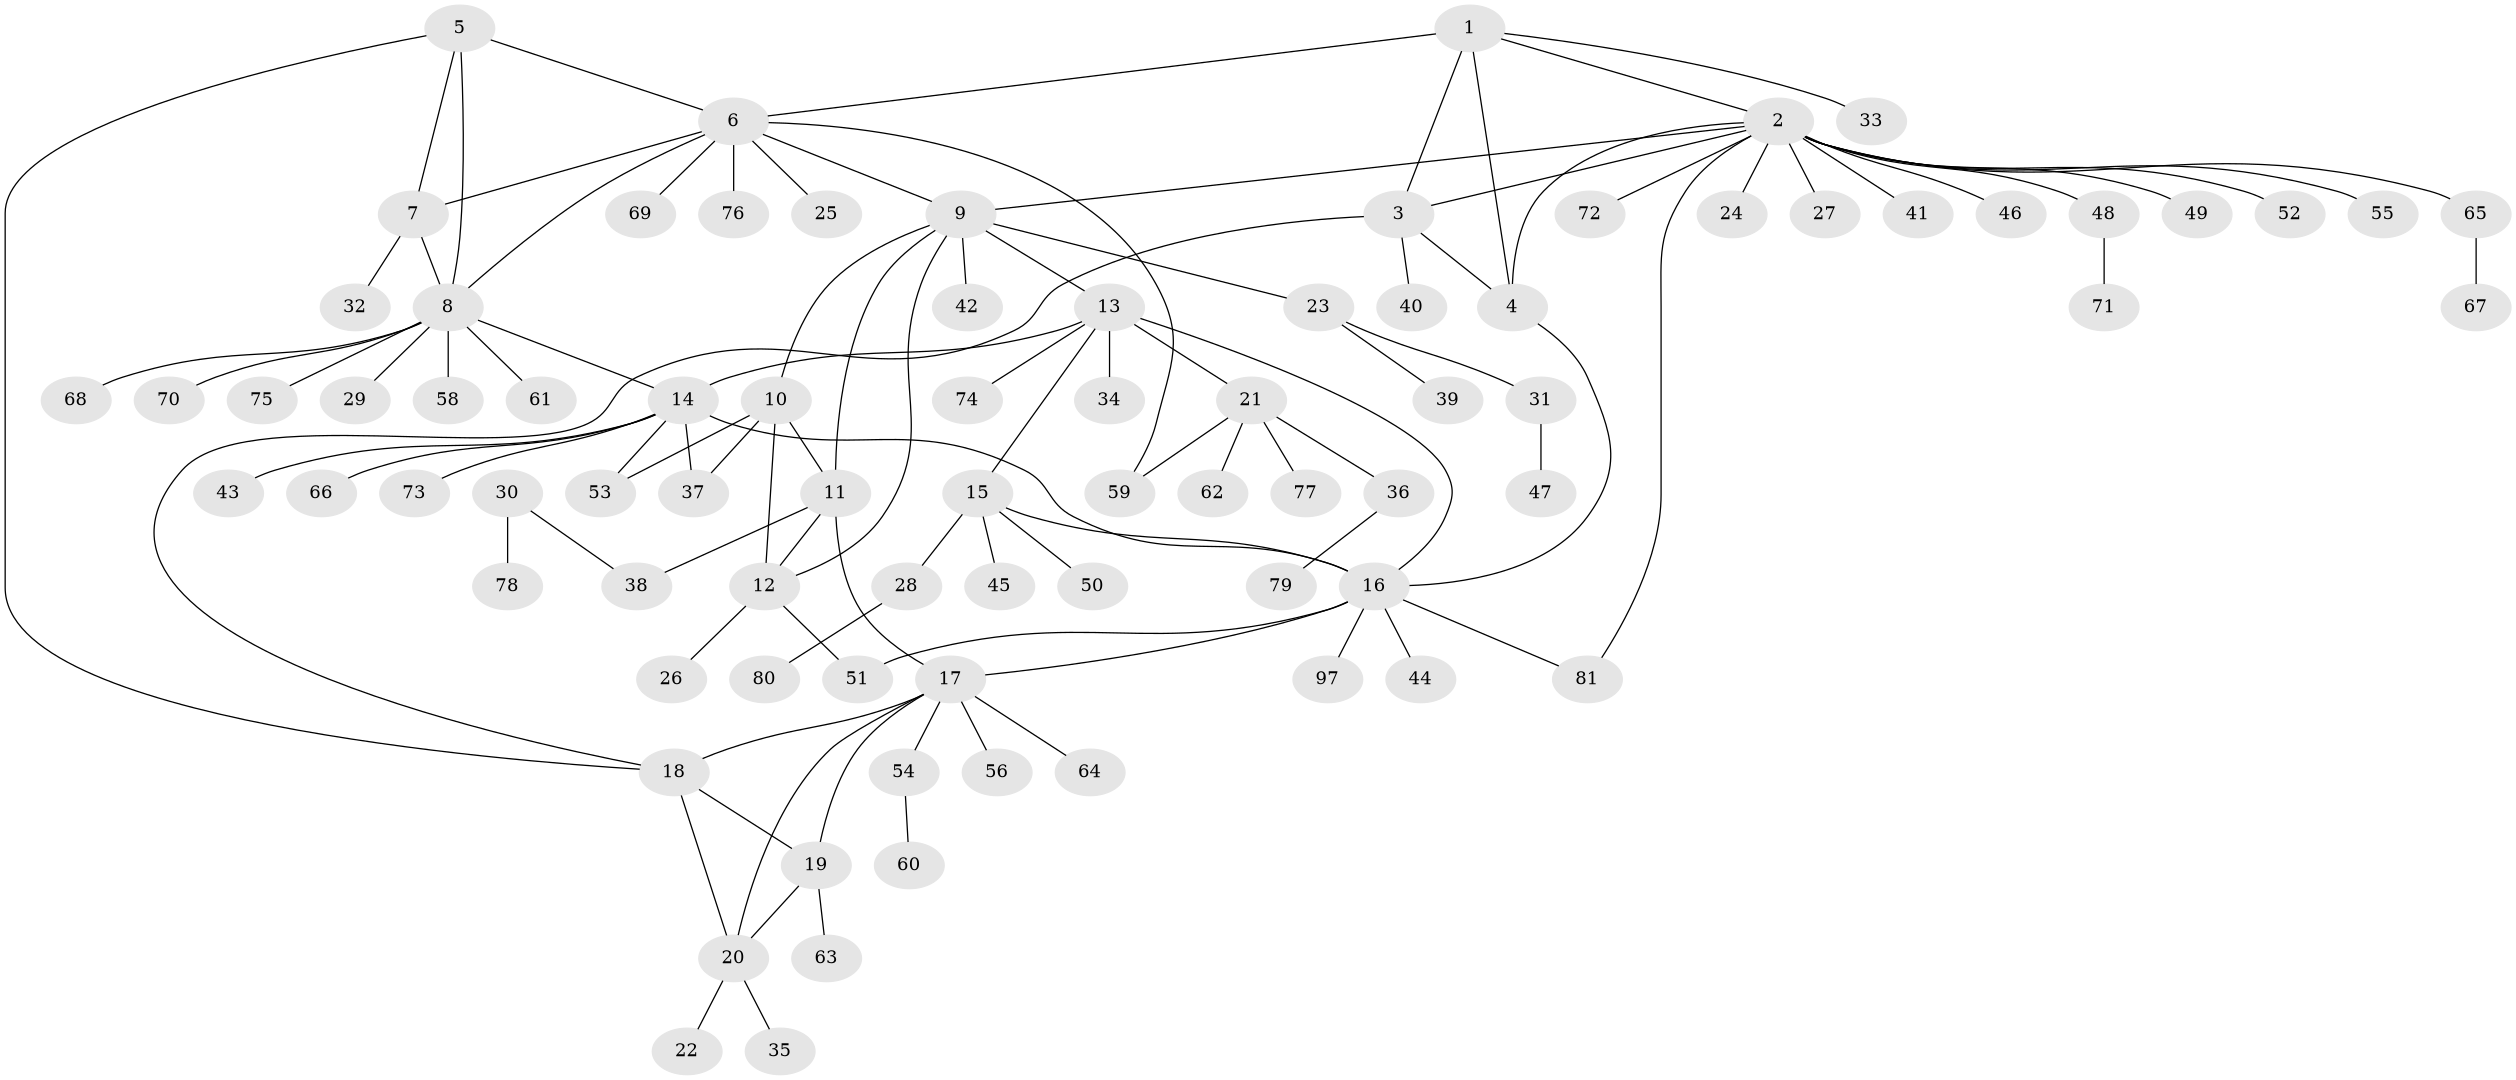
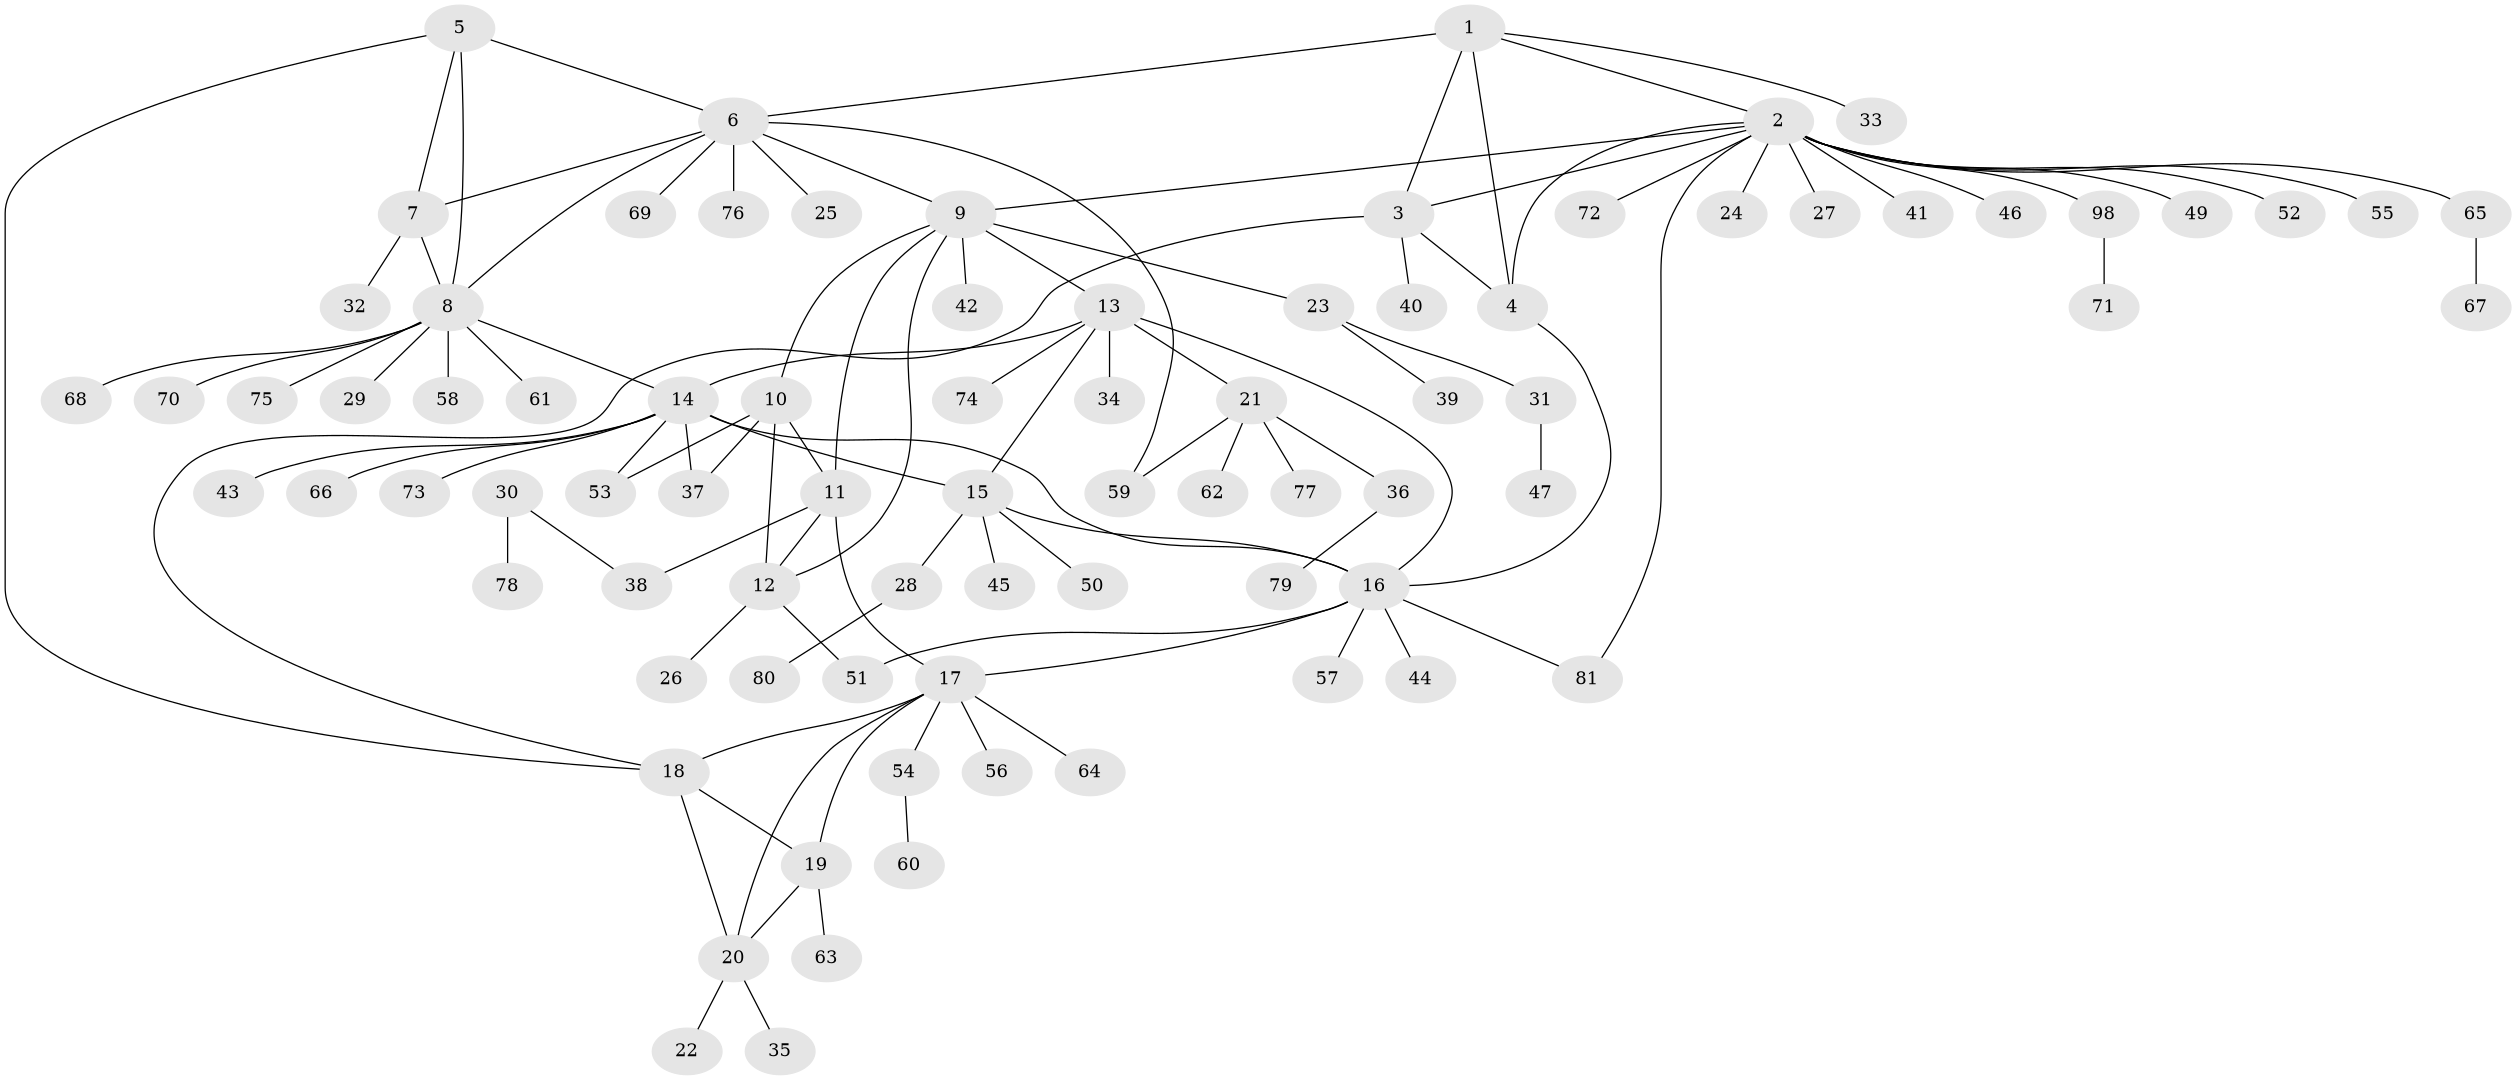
(2104, 214) -> (2104, 214)
none -> (826, 455)
(1328, 679) -> (1328, 679)
